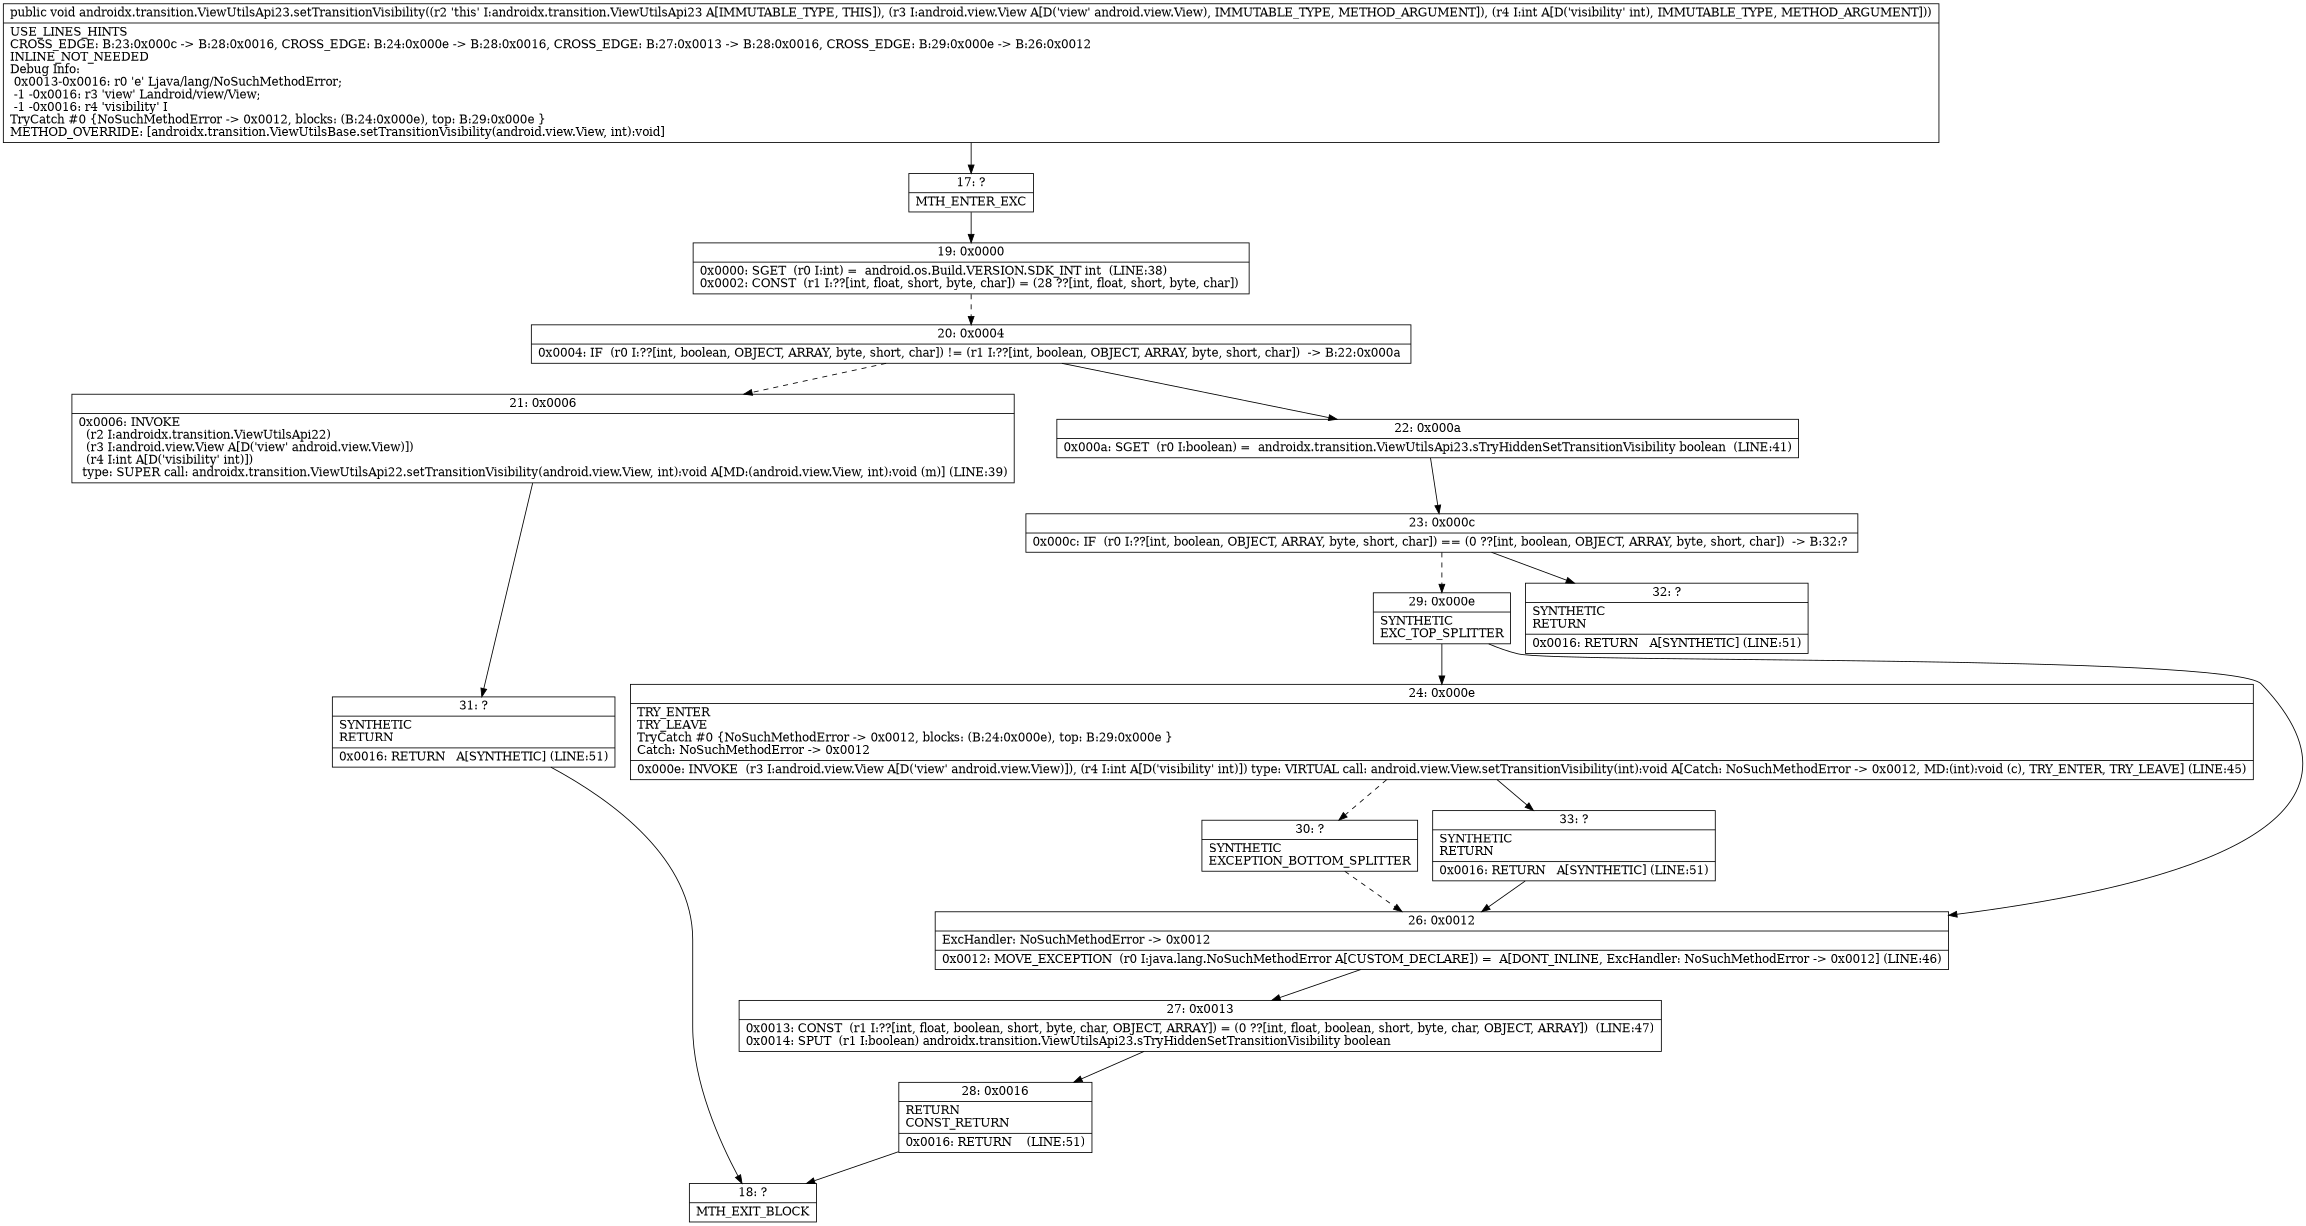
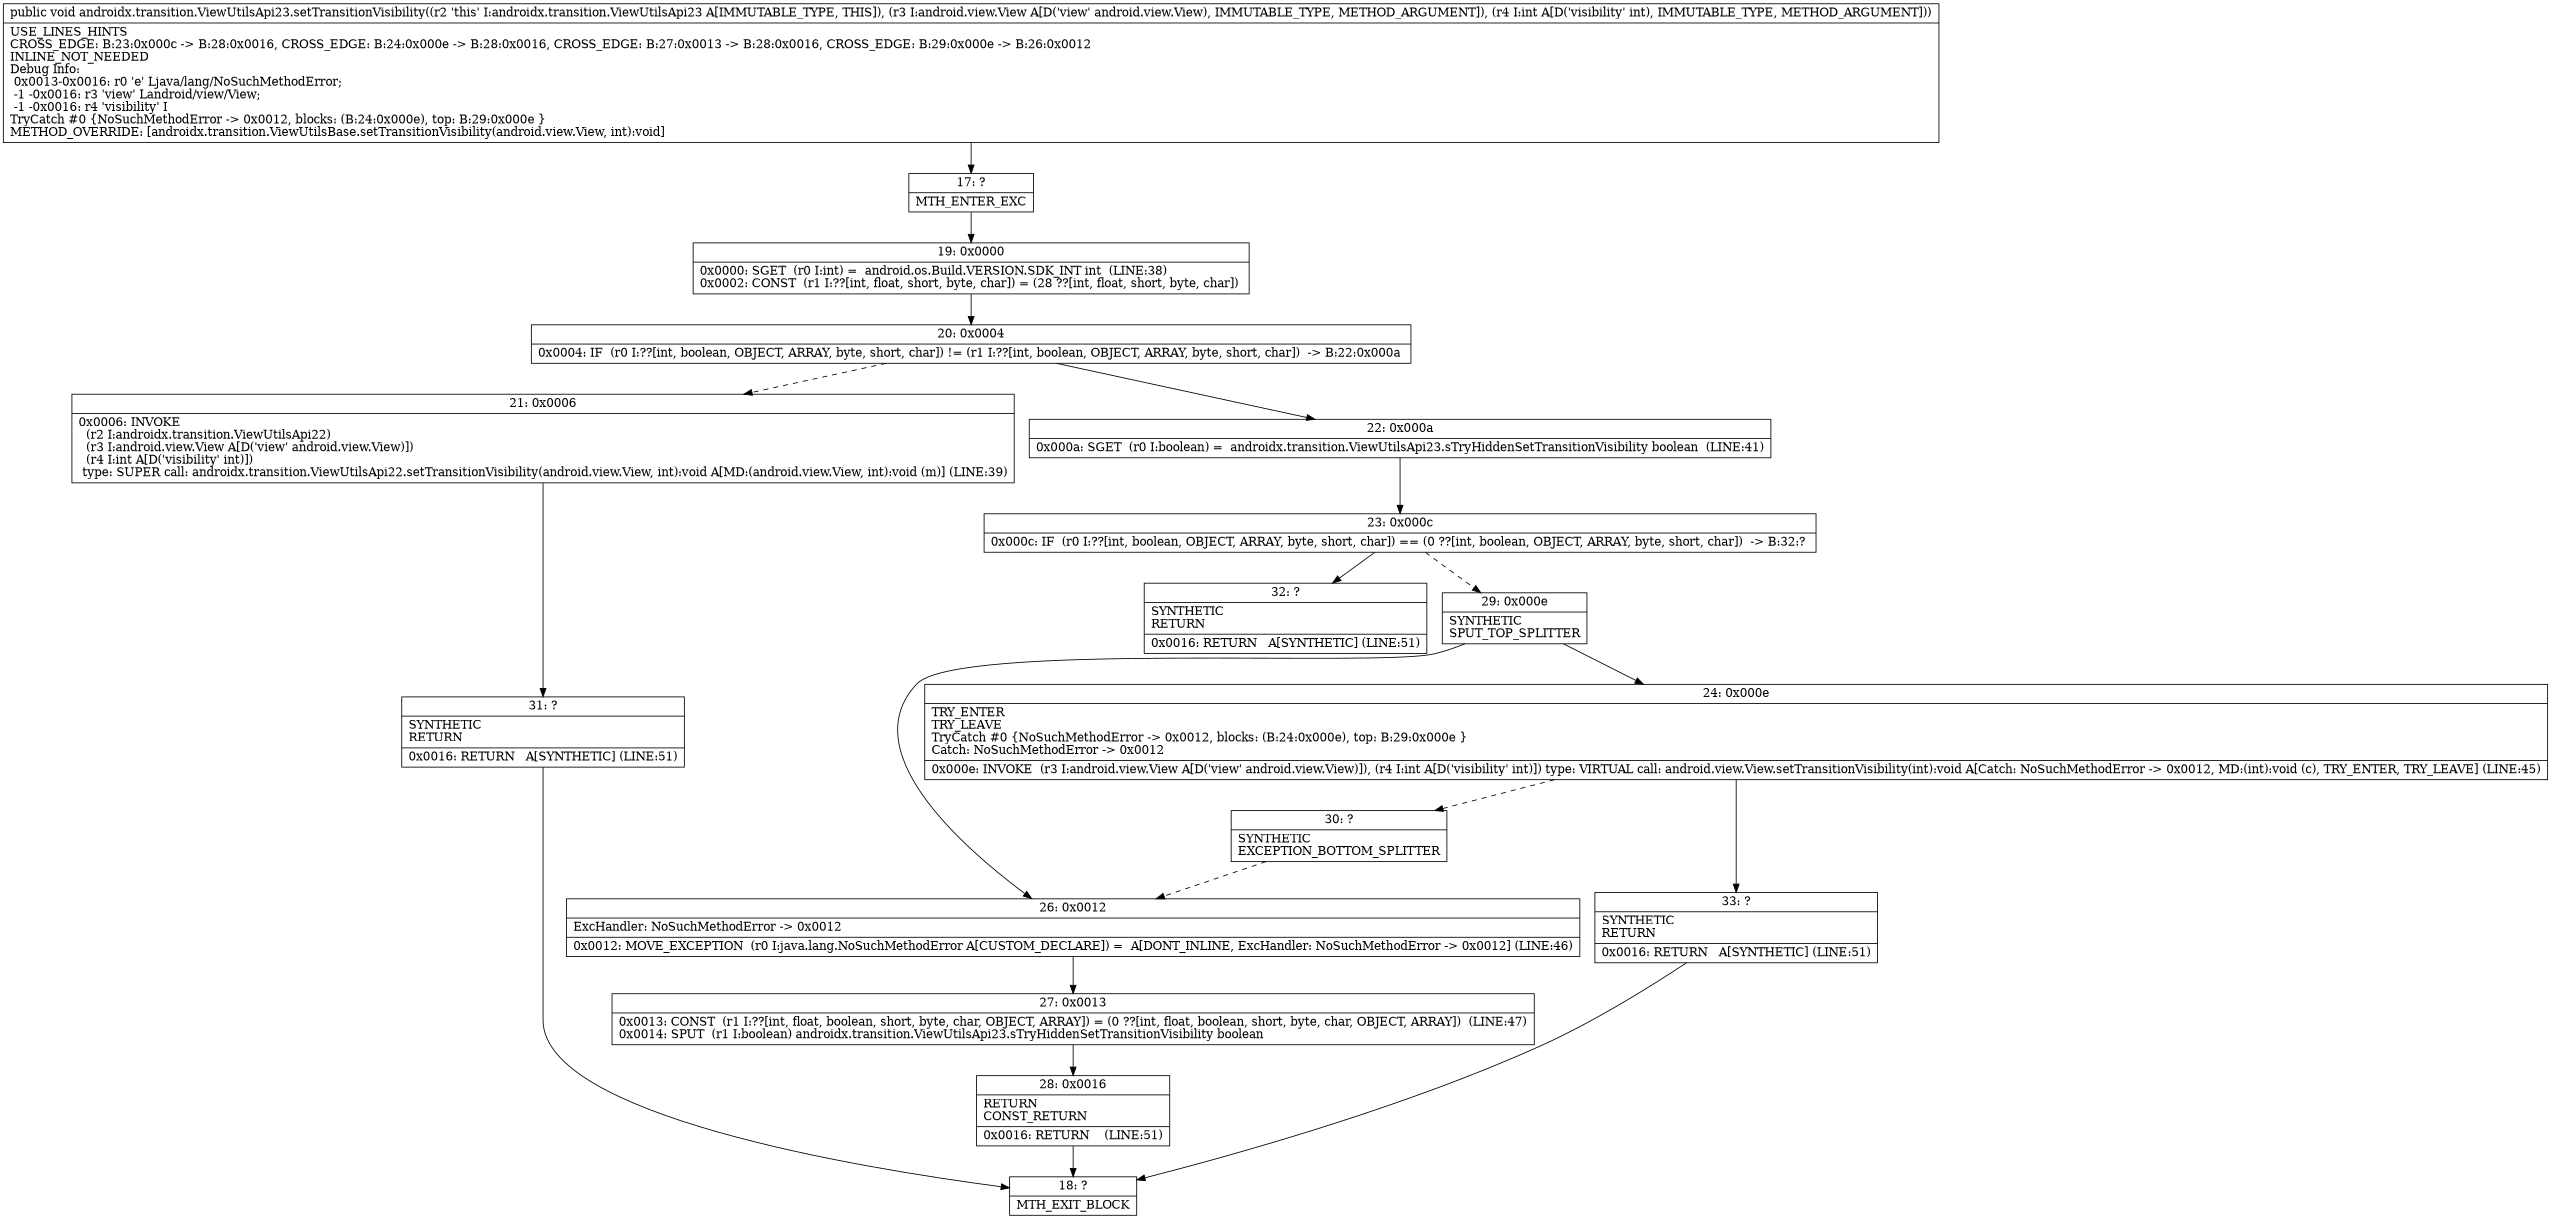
(971, 305) -> (971, 305)
(1442, 634) -> (1515, 634)
(1507, 894) -> (1425, 1092)
